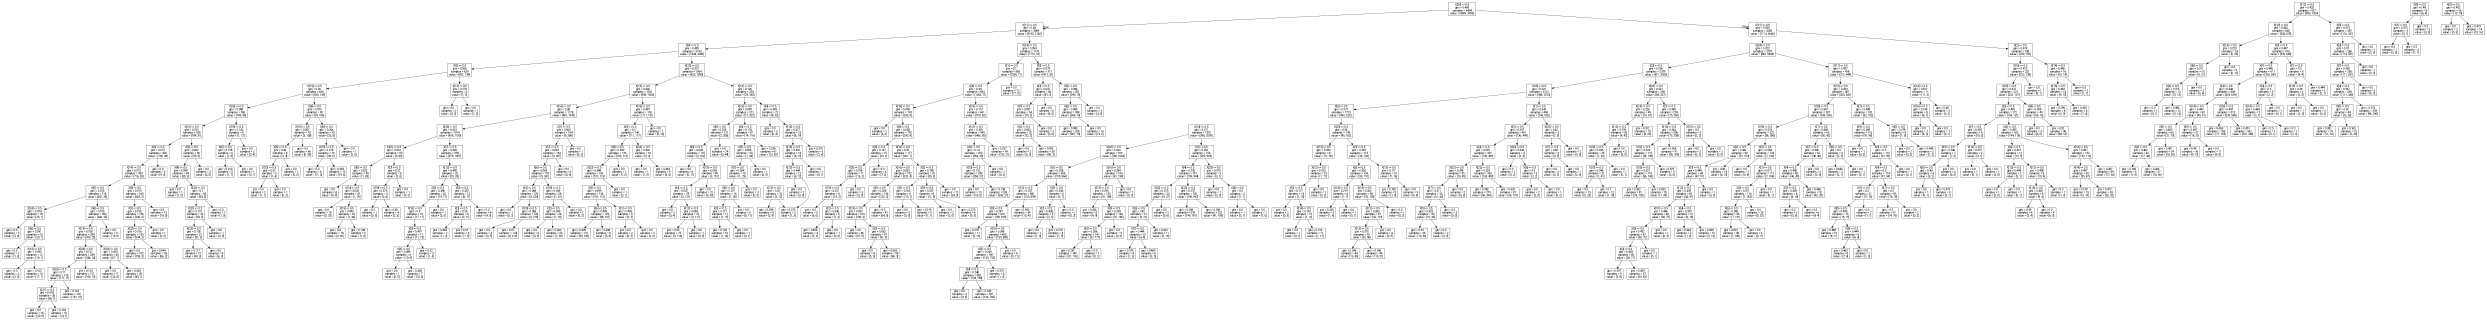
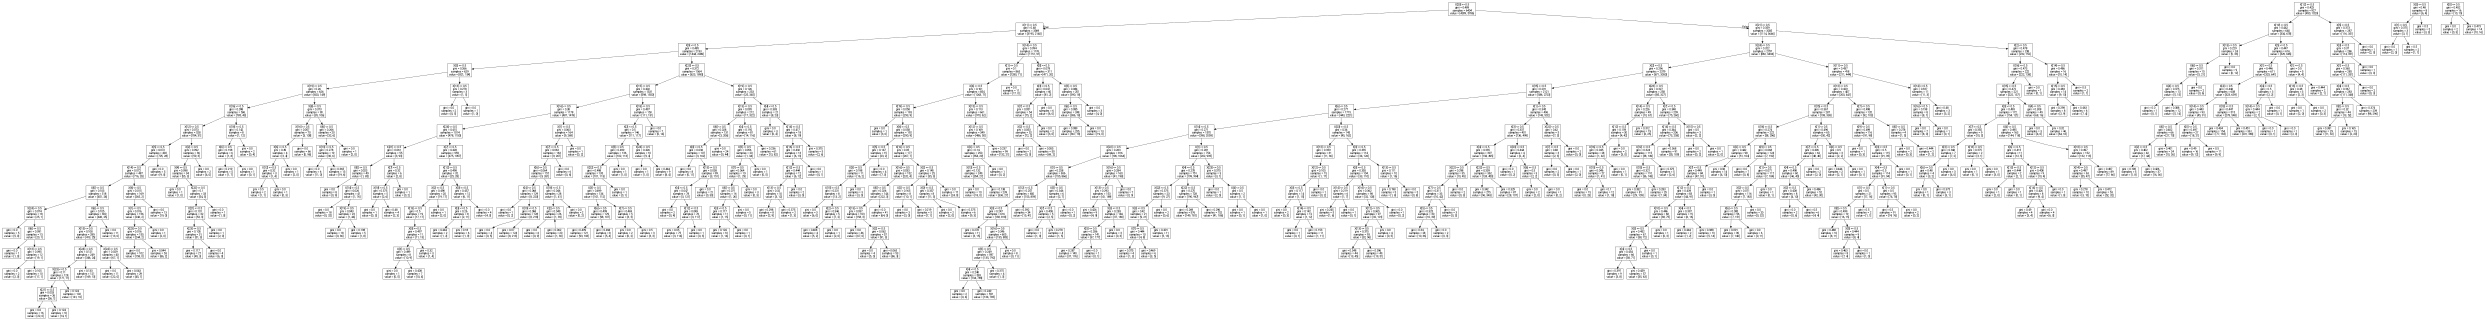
none -> (1272, 121)
(809, 194) -> (784, 182)
(552, 223) -> (555, 225)
